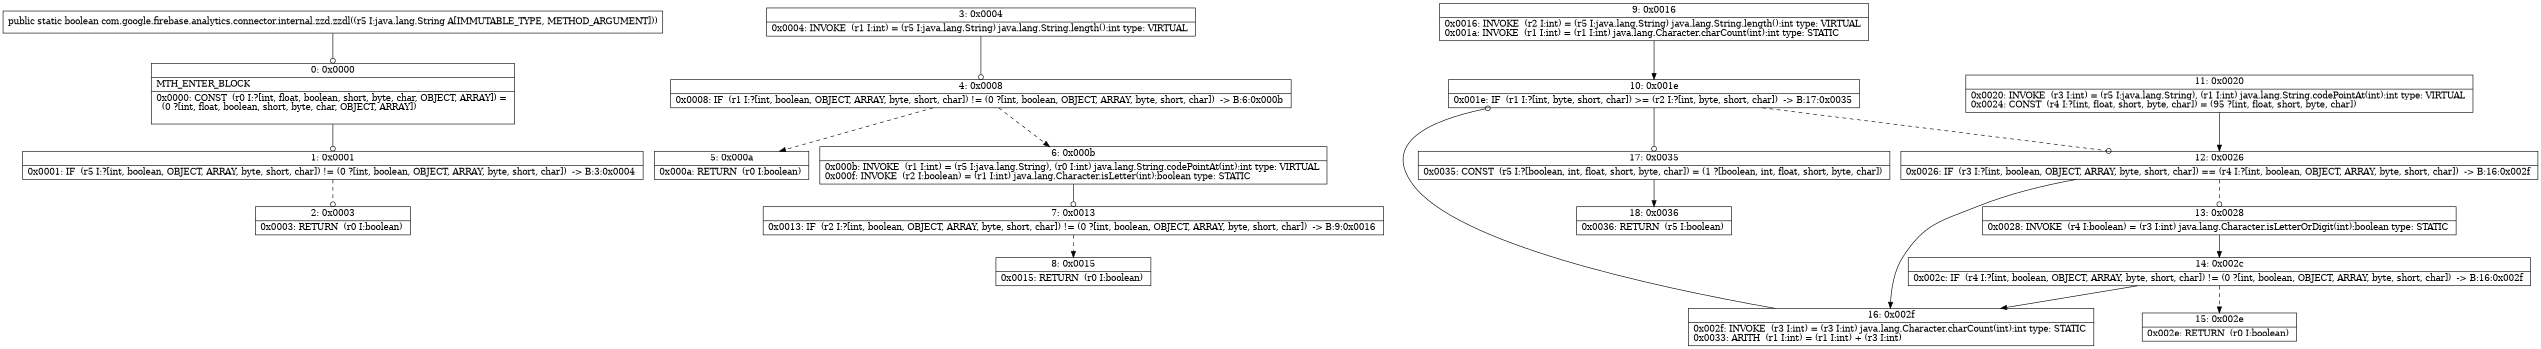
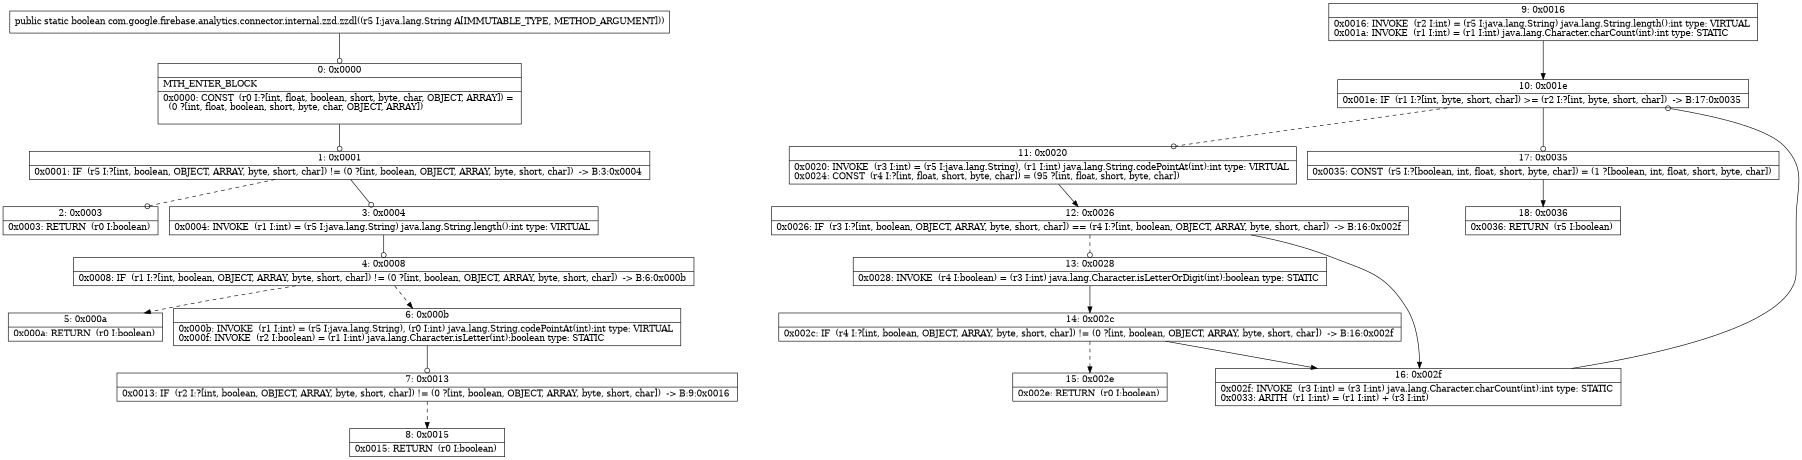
(1934, 129) -> (1312, 127)
none -> (360, 191)
